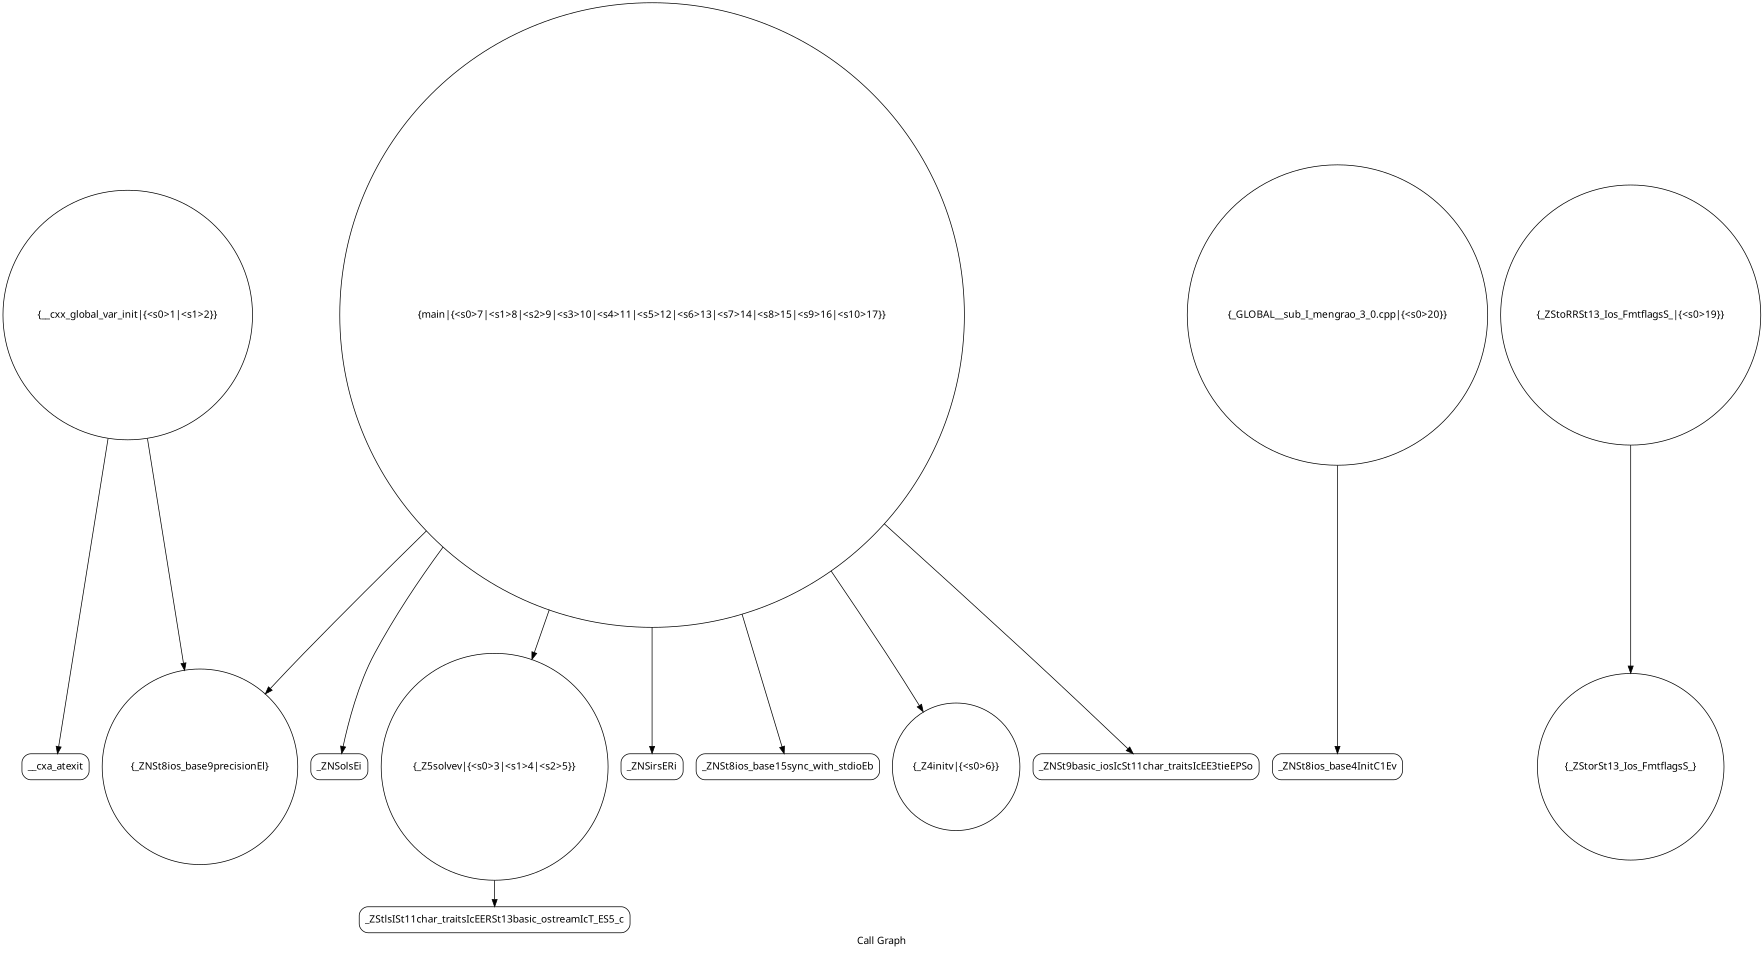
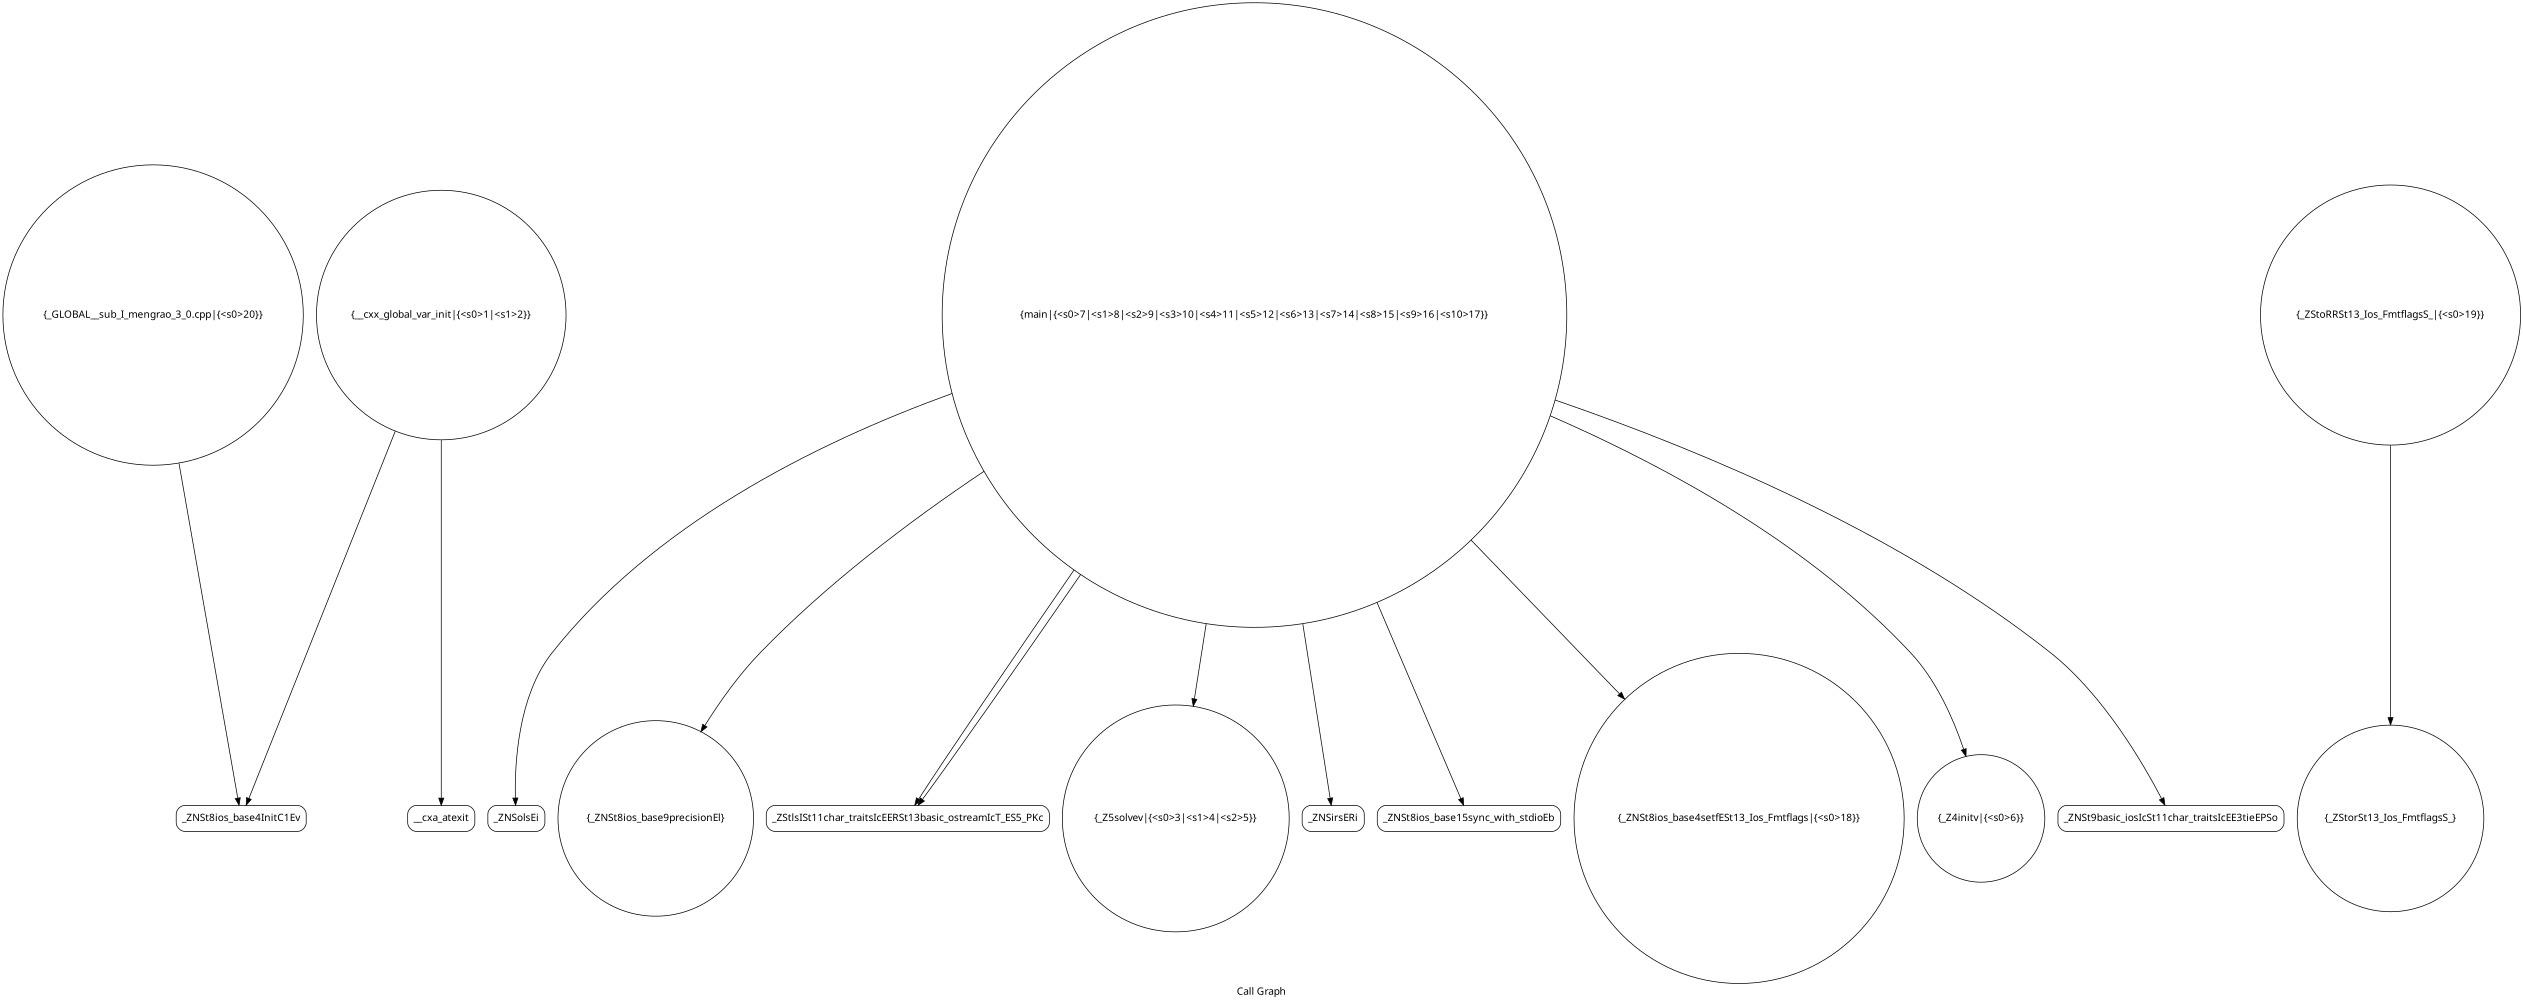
(165, 551) -> (322, 615)
none -> (908, 818)
none -> (1739, 818)
(495, 920) -> none
